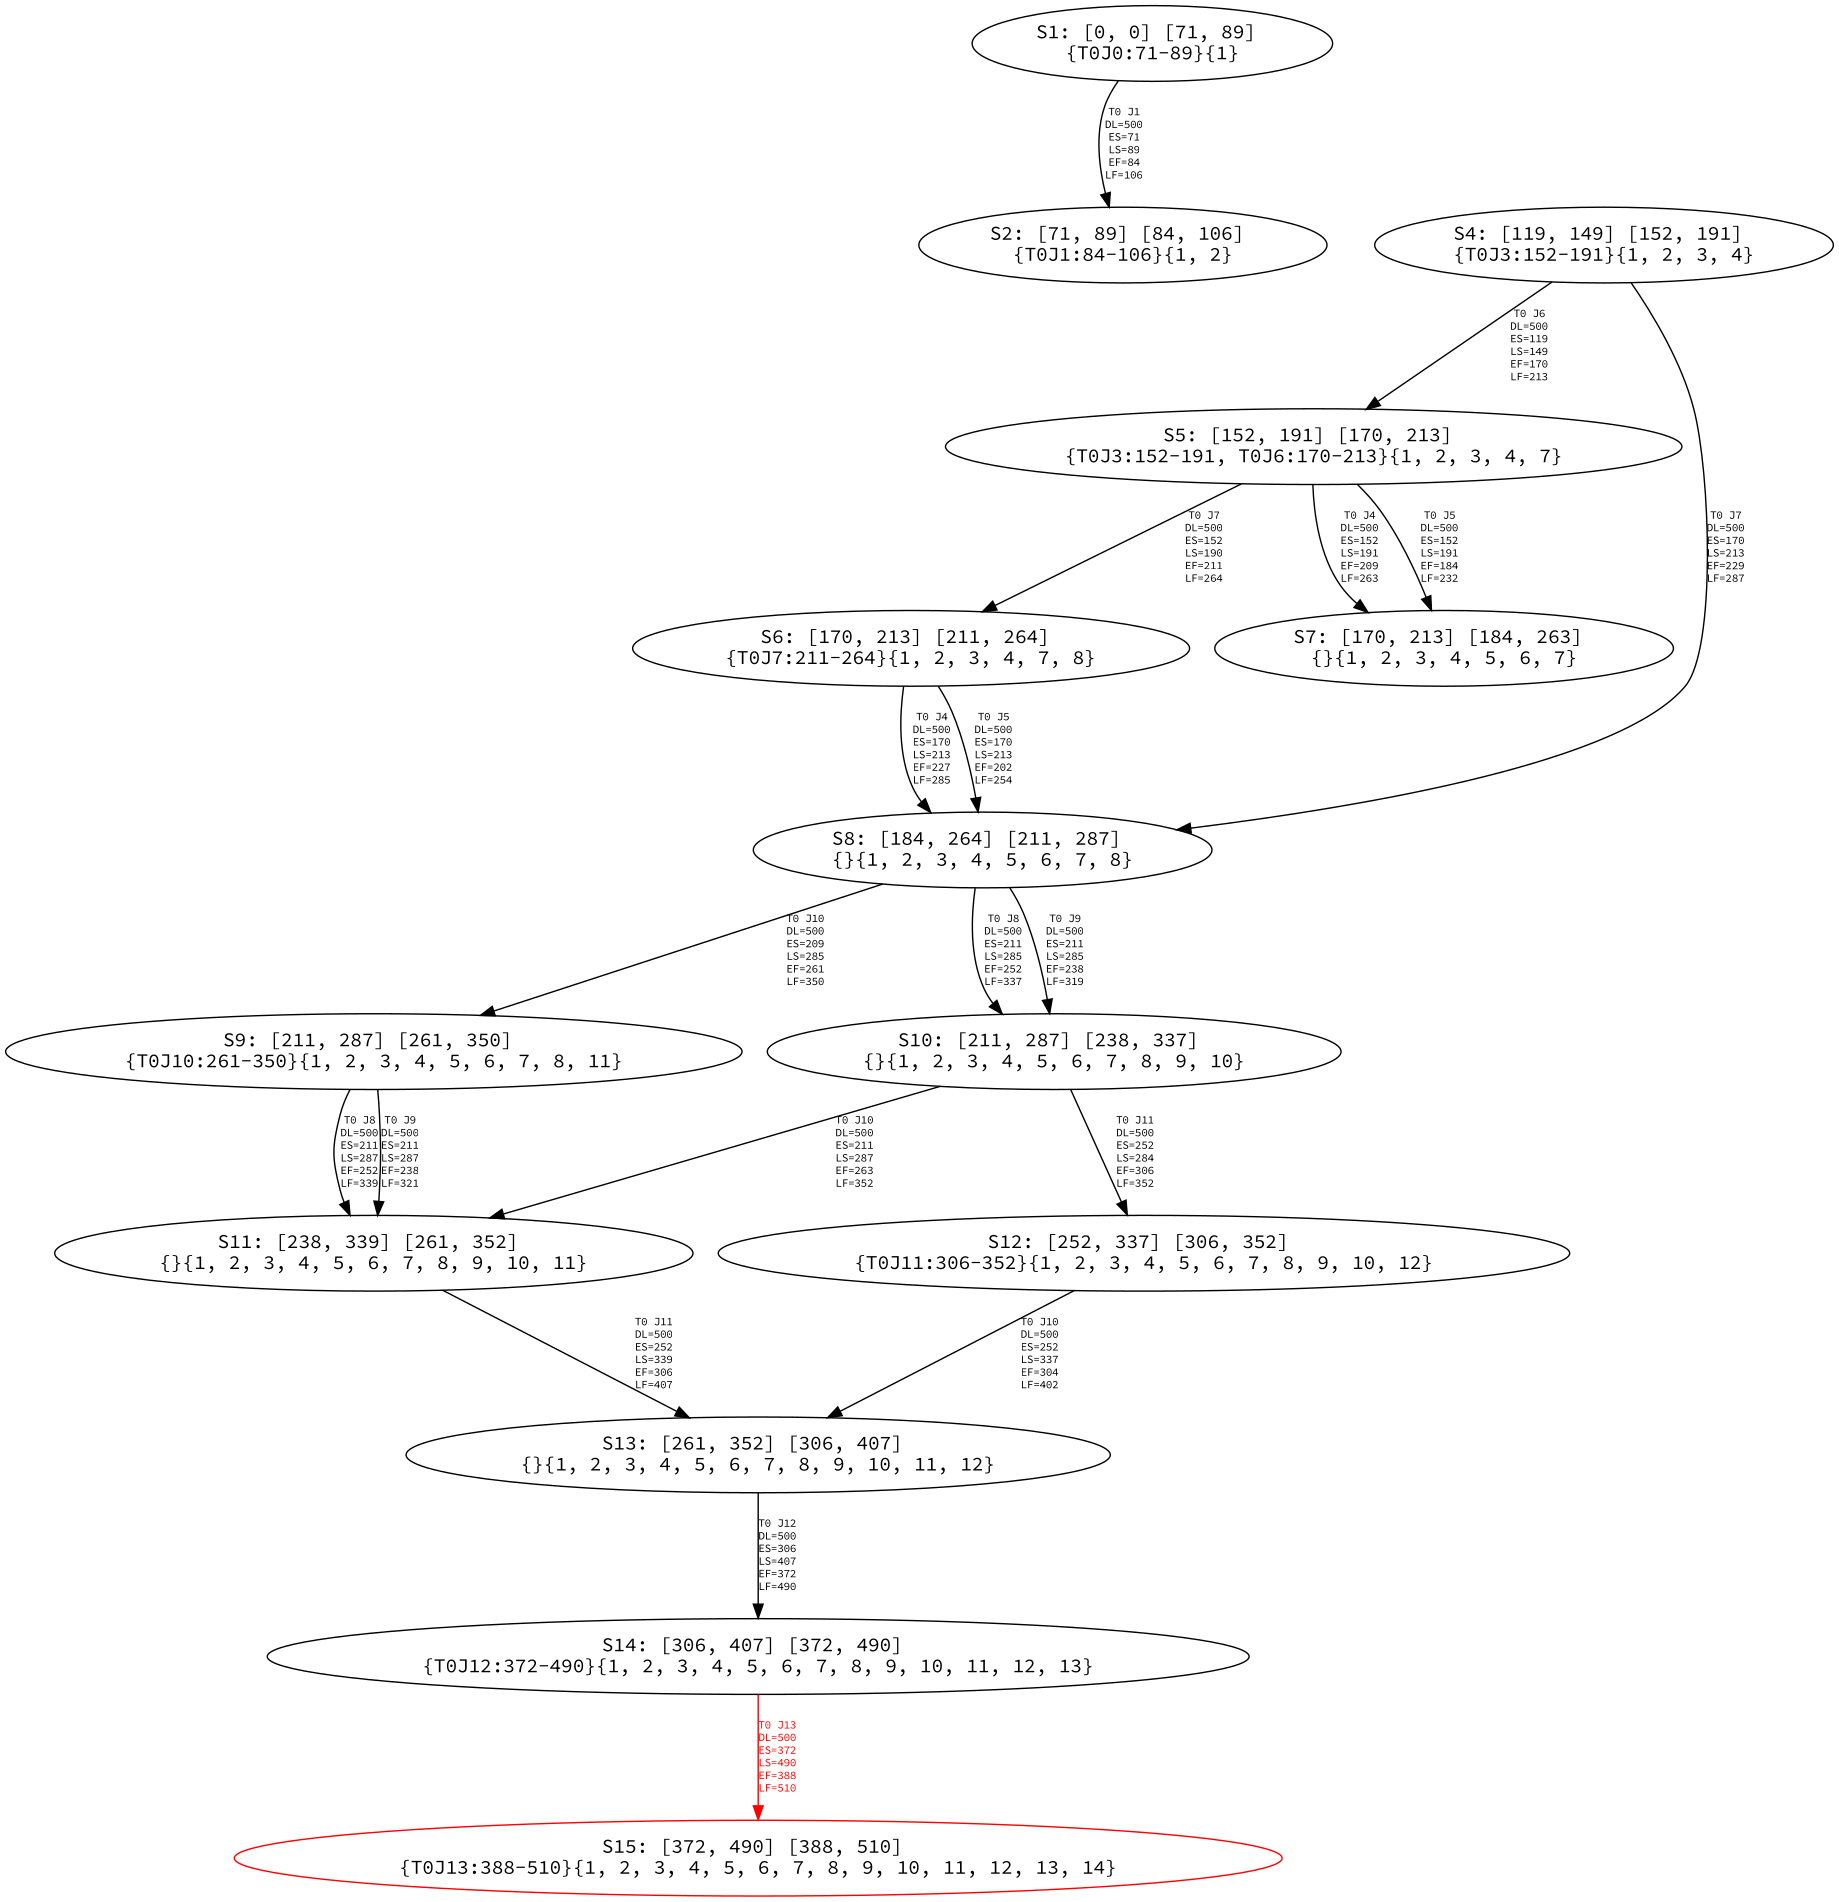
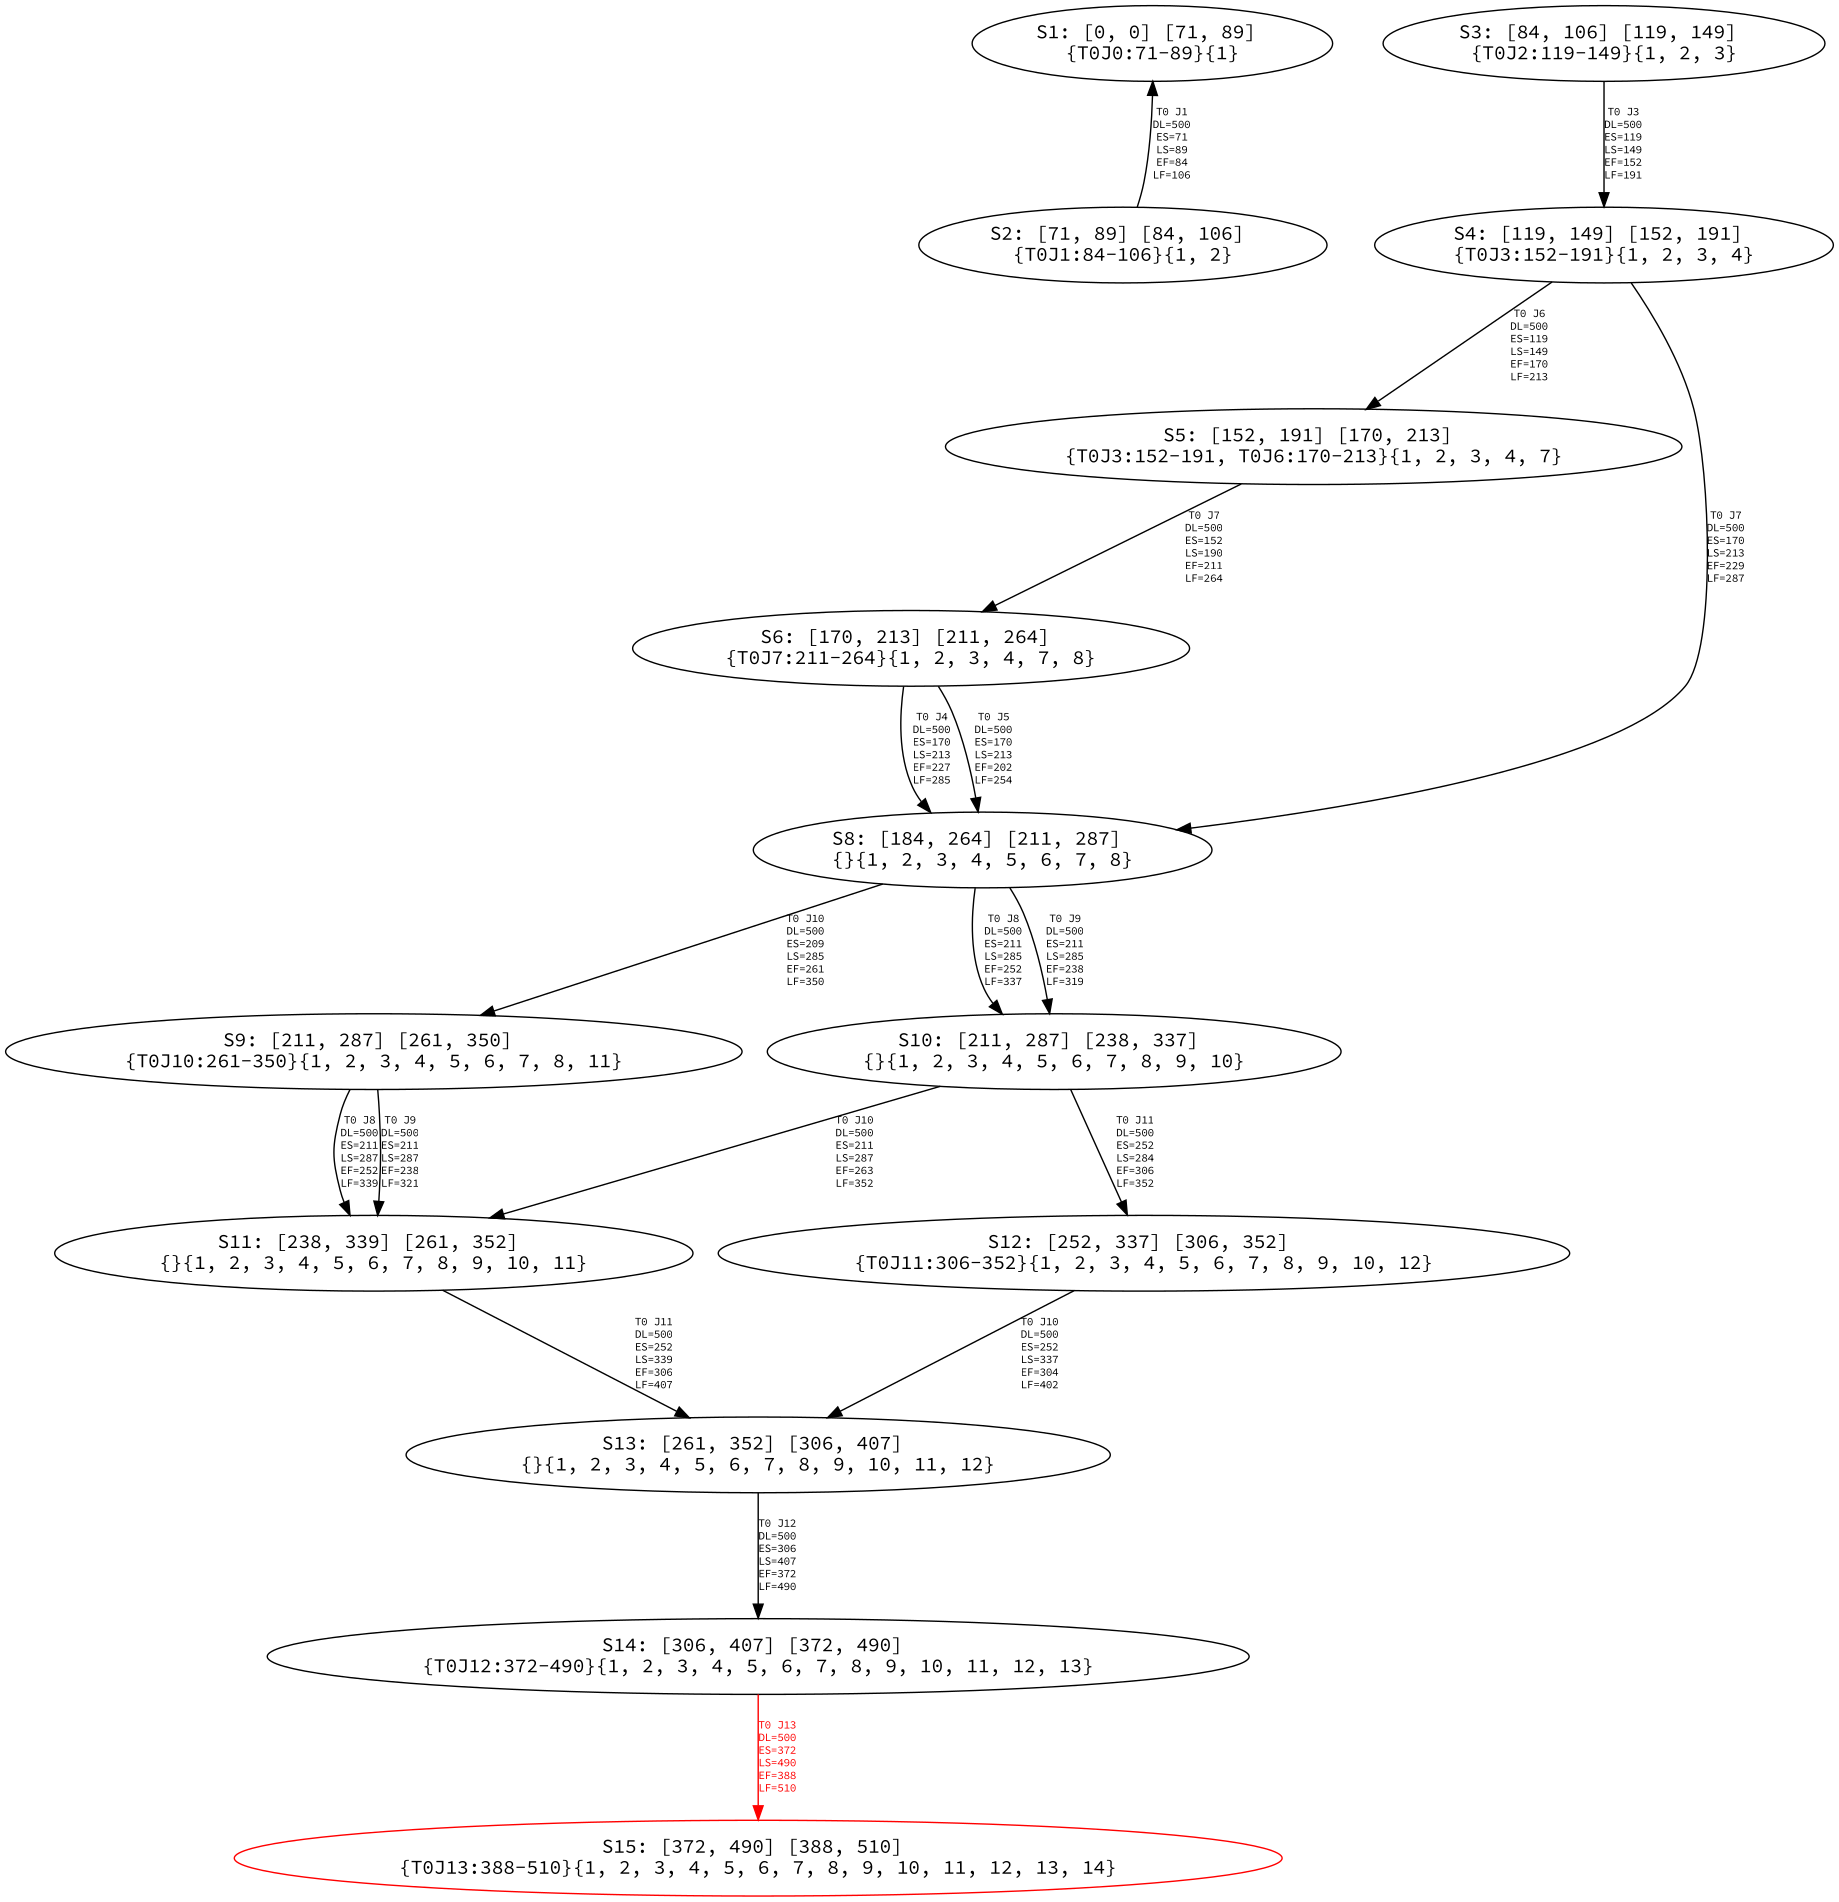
none -> (1604, 43)
(1099, 136) -> (1149, 152)
(1444, 648) -> none
